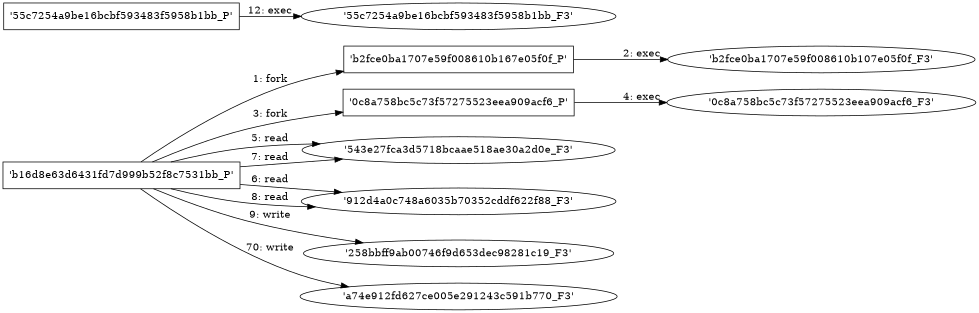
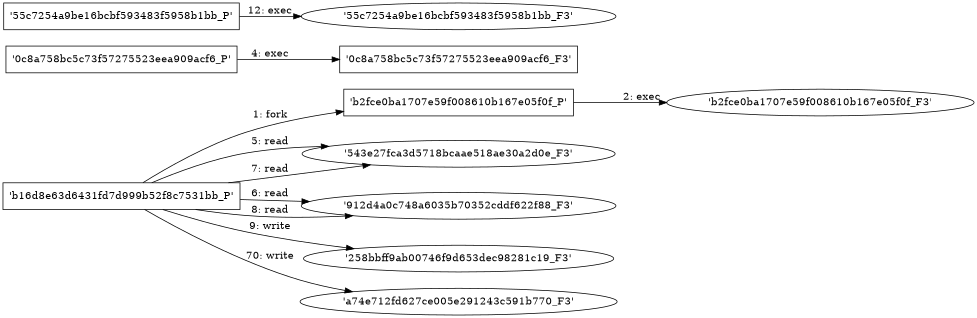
(821, 59) -> (820, 103)
(821, 103) -> (459, 59)
(242, 130) -> none
(459, 296) -> (459, 302)
